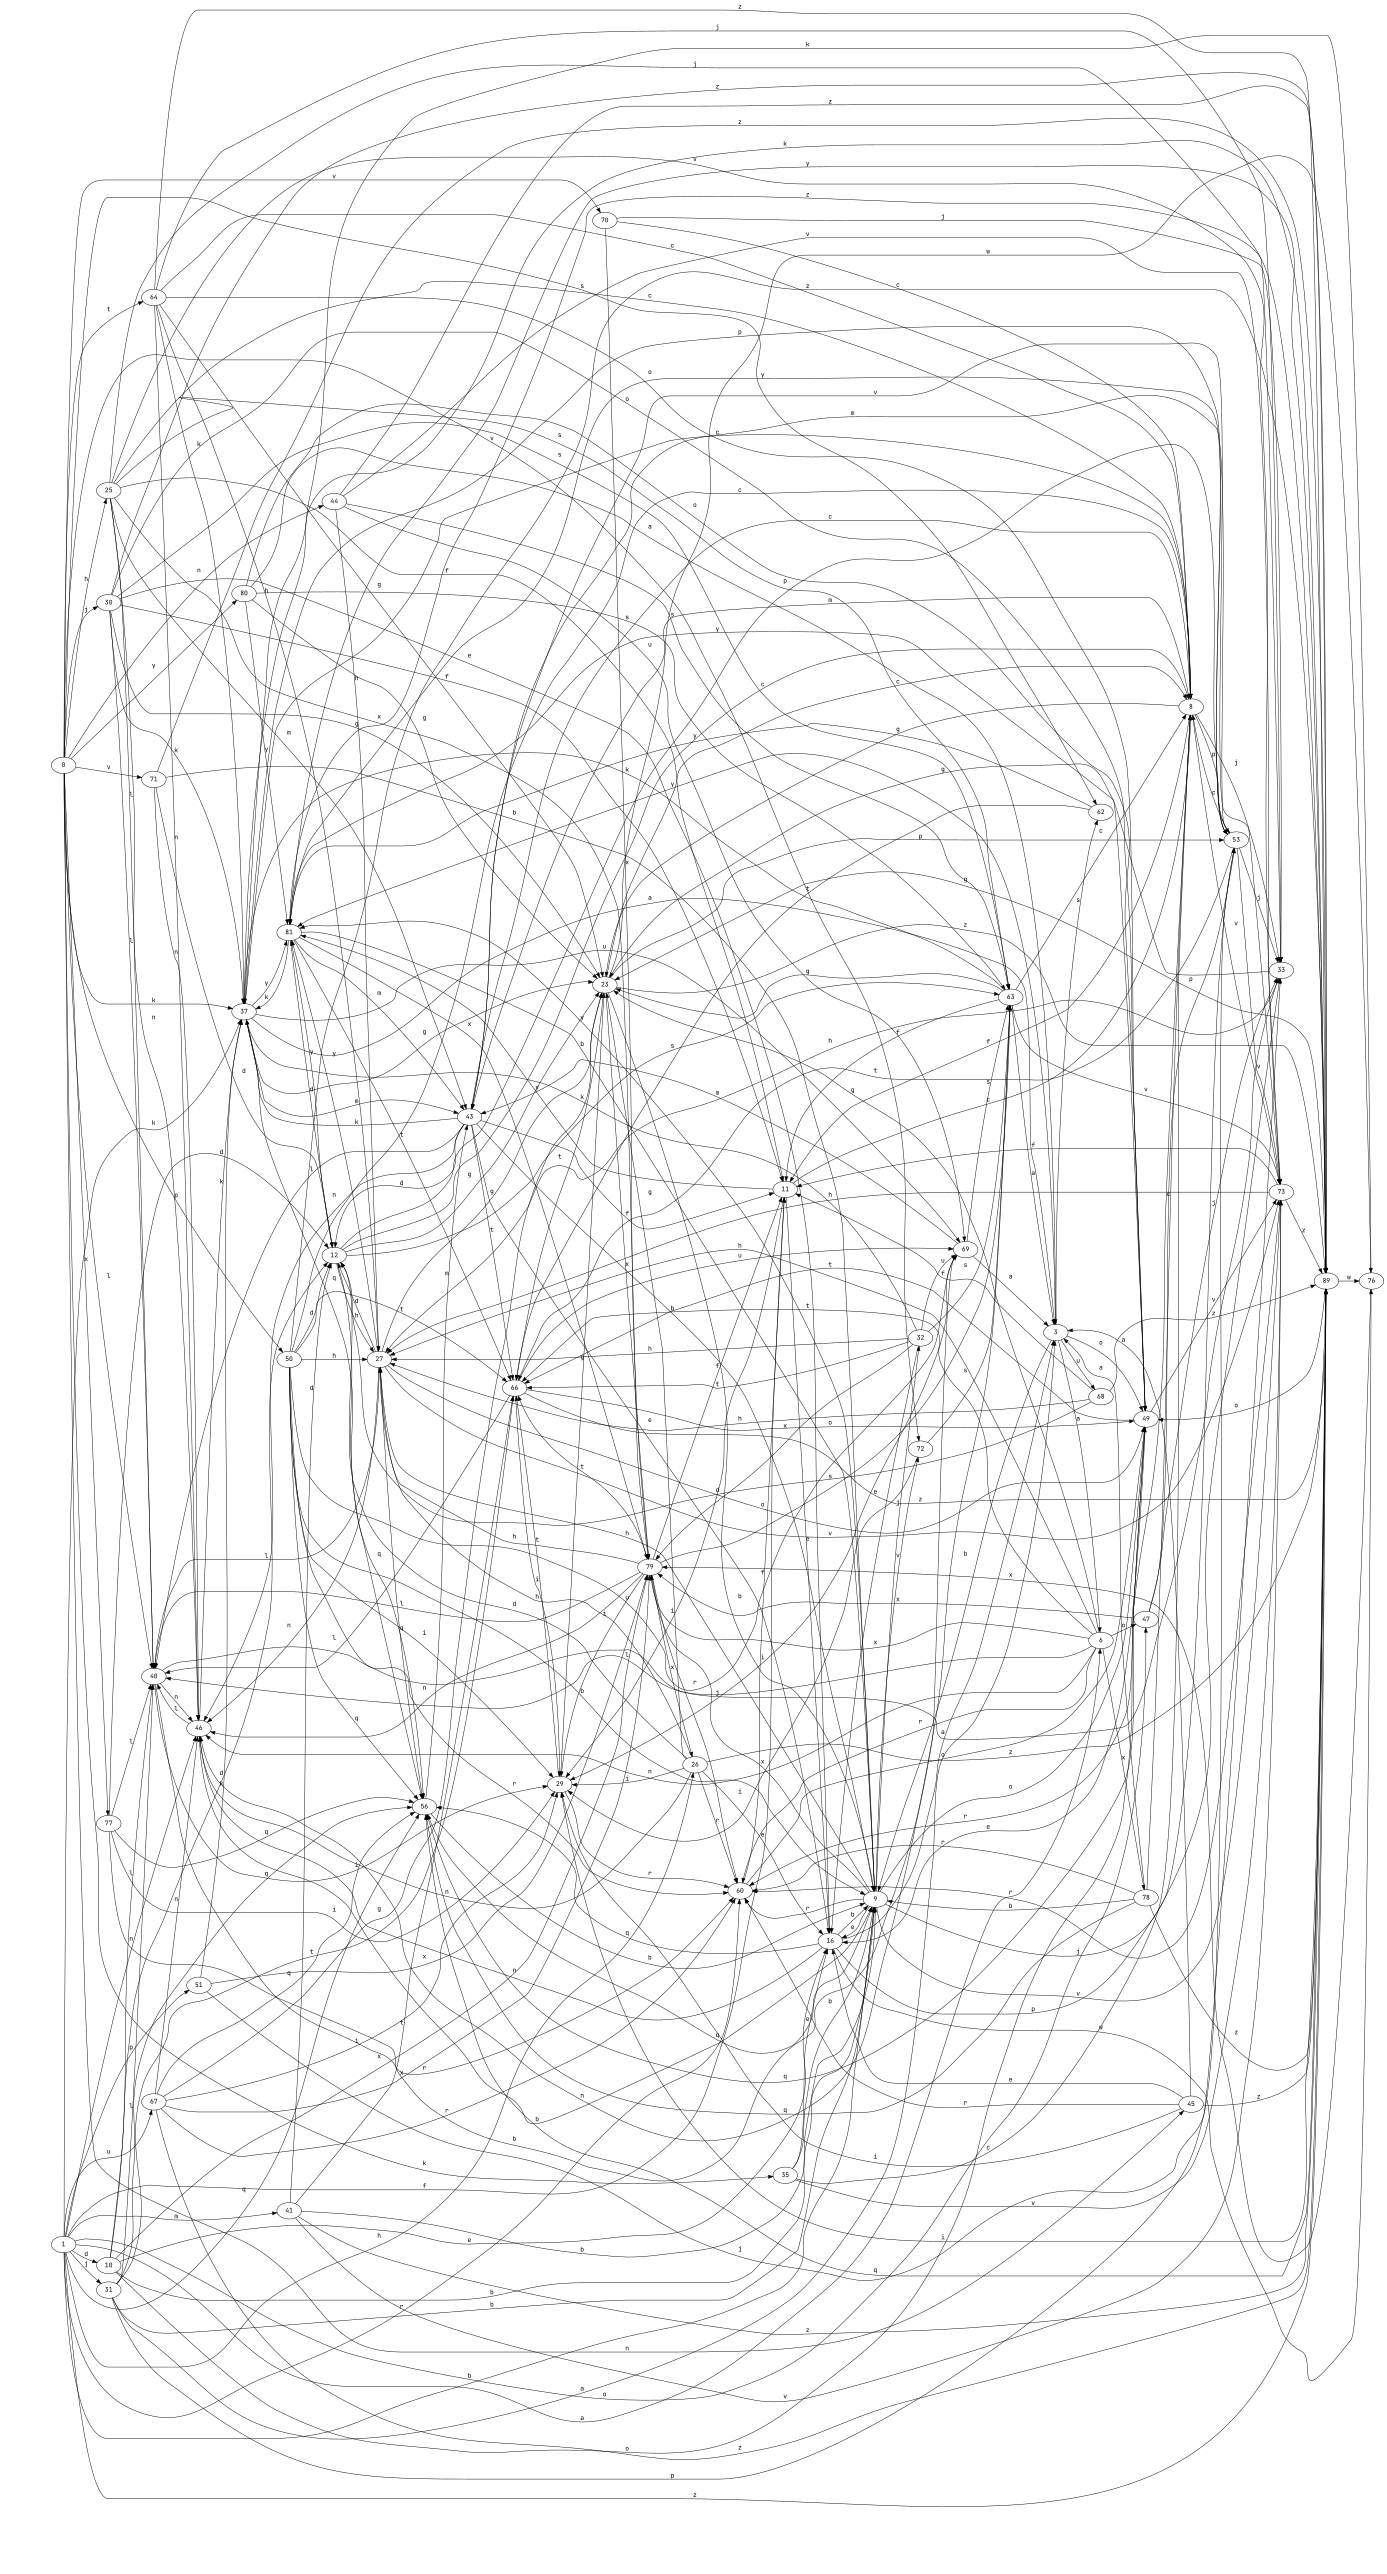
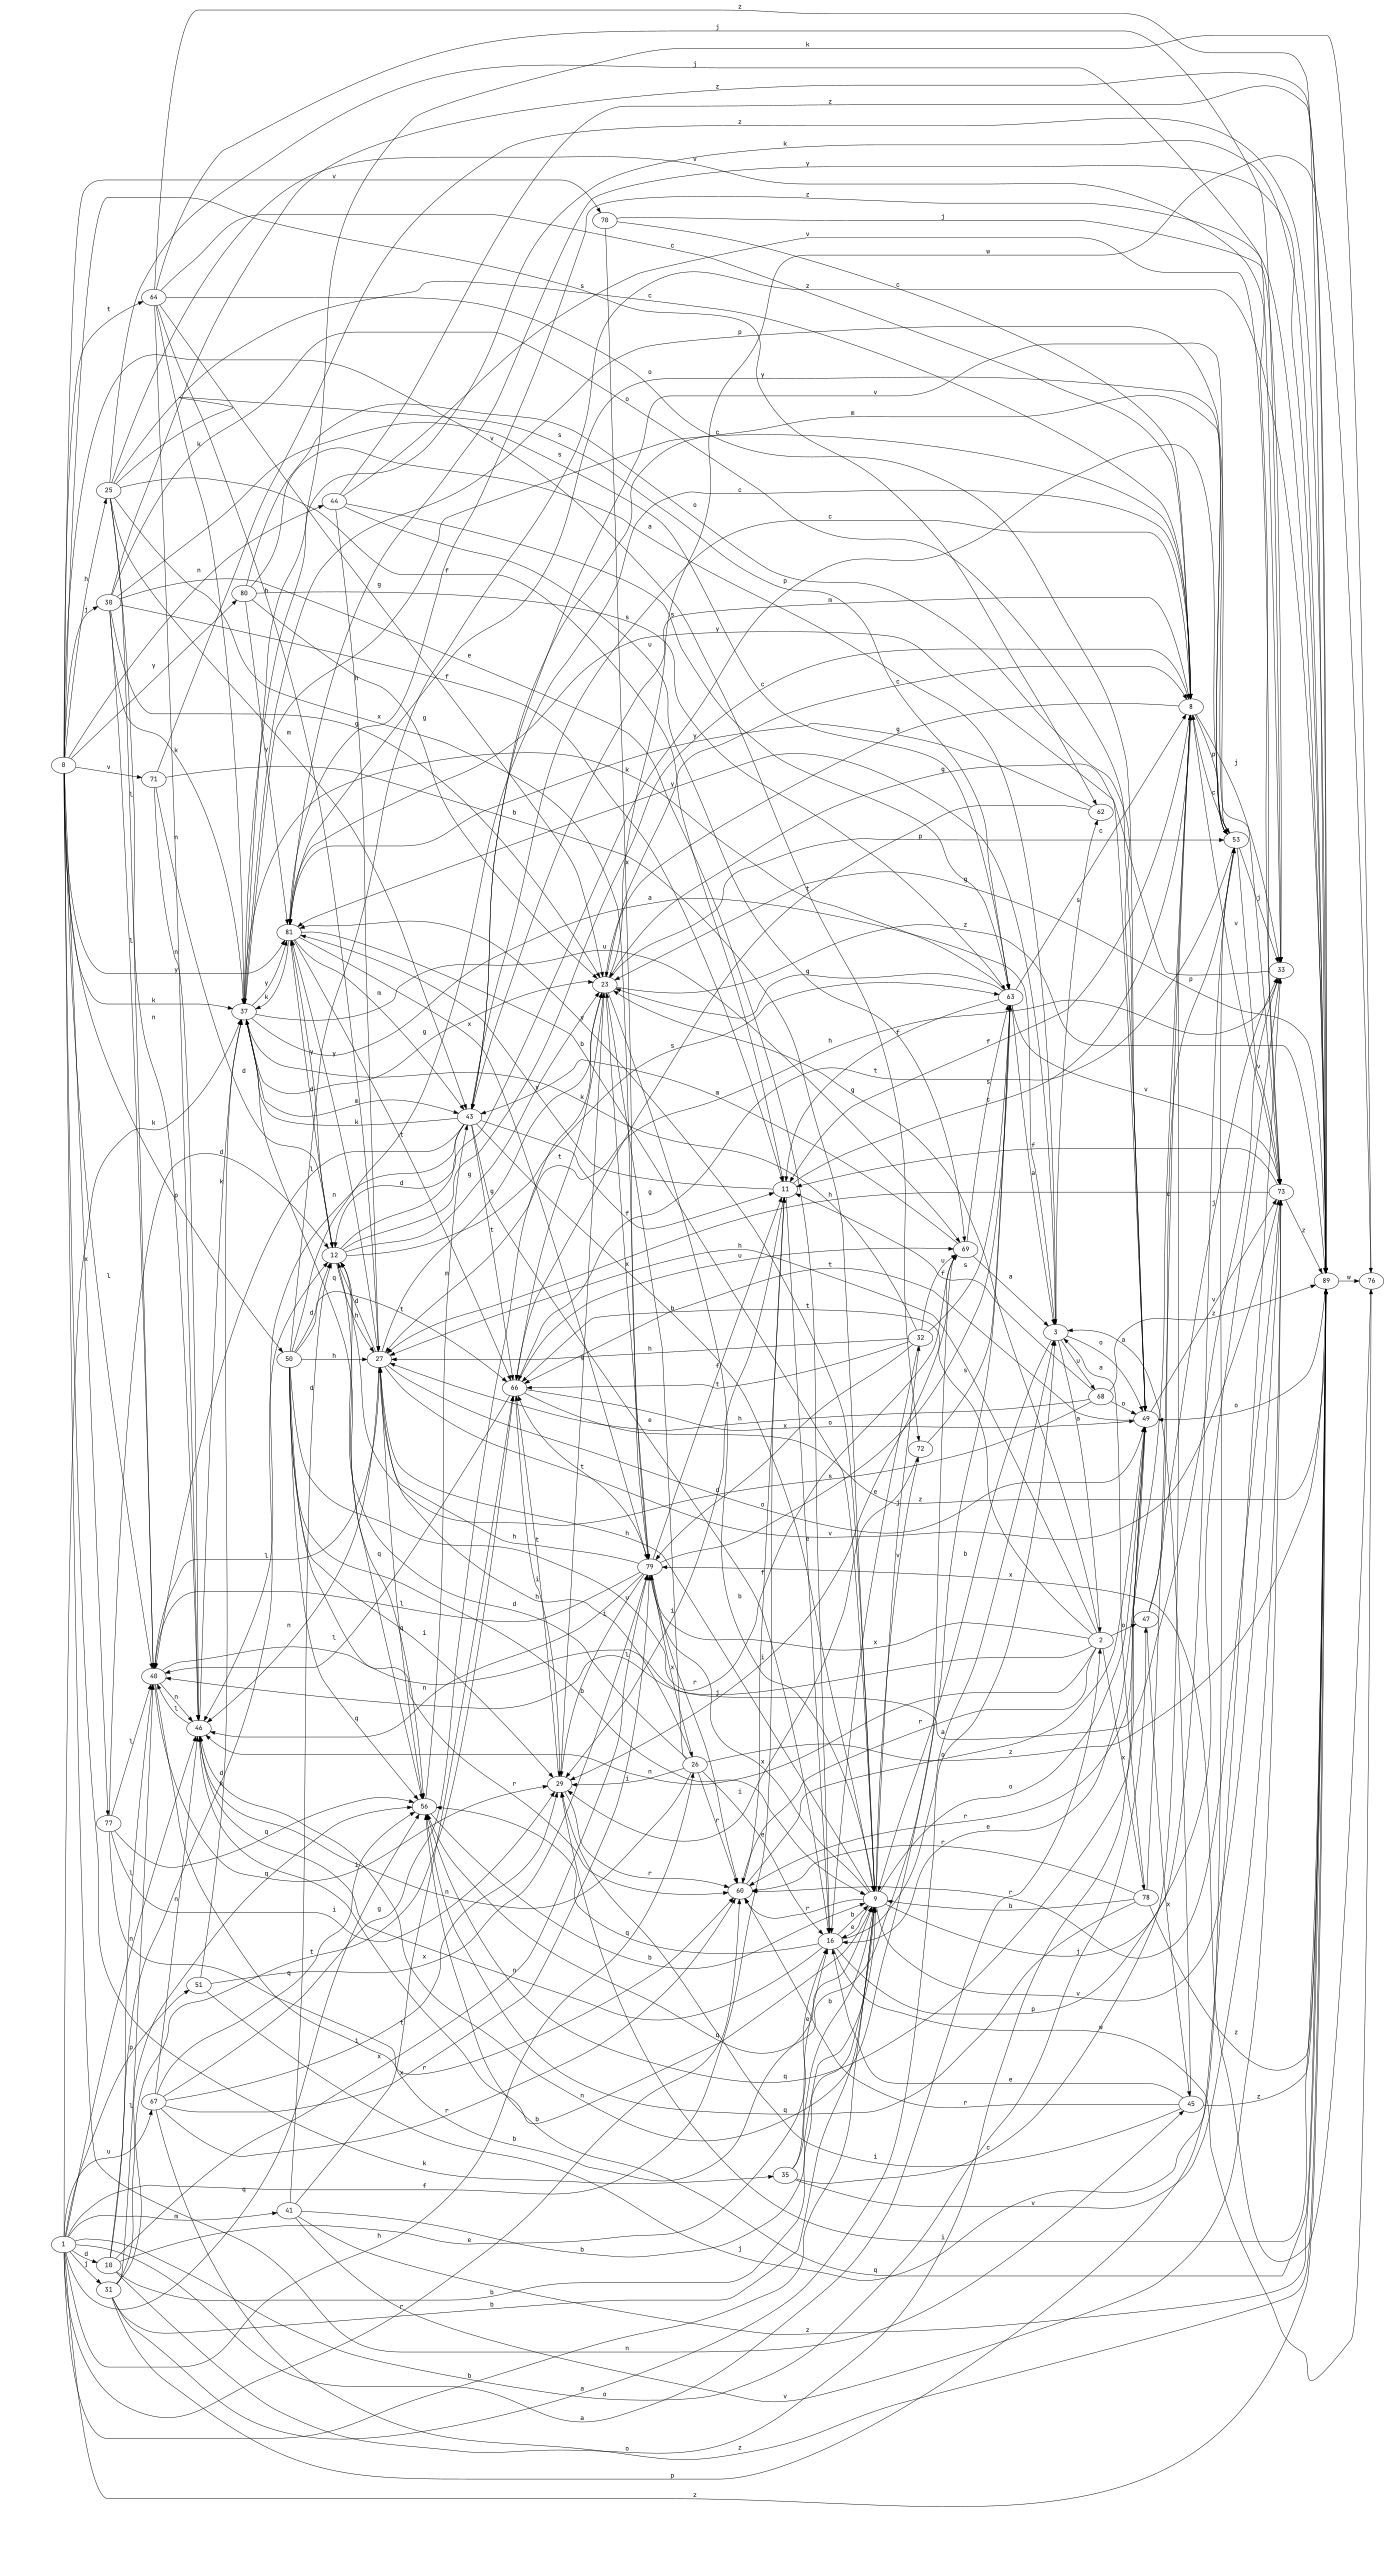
none -> (96, 967)
none -> (1121, 1407)
(904, 1603) -> (1162, 1860)
(1101, 1641) -> (1101, 1641)
